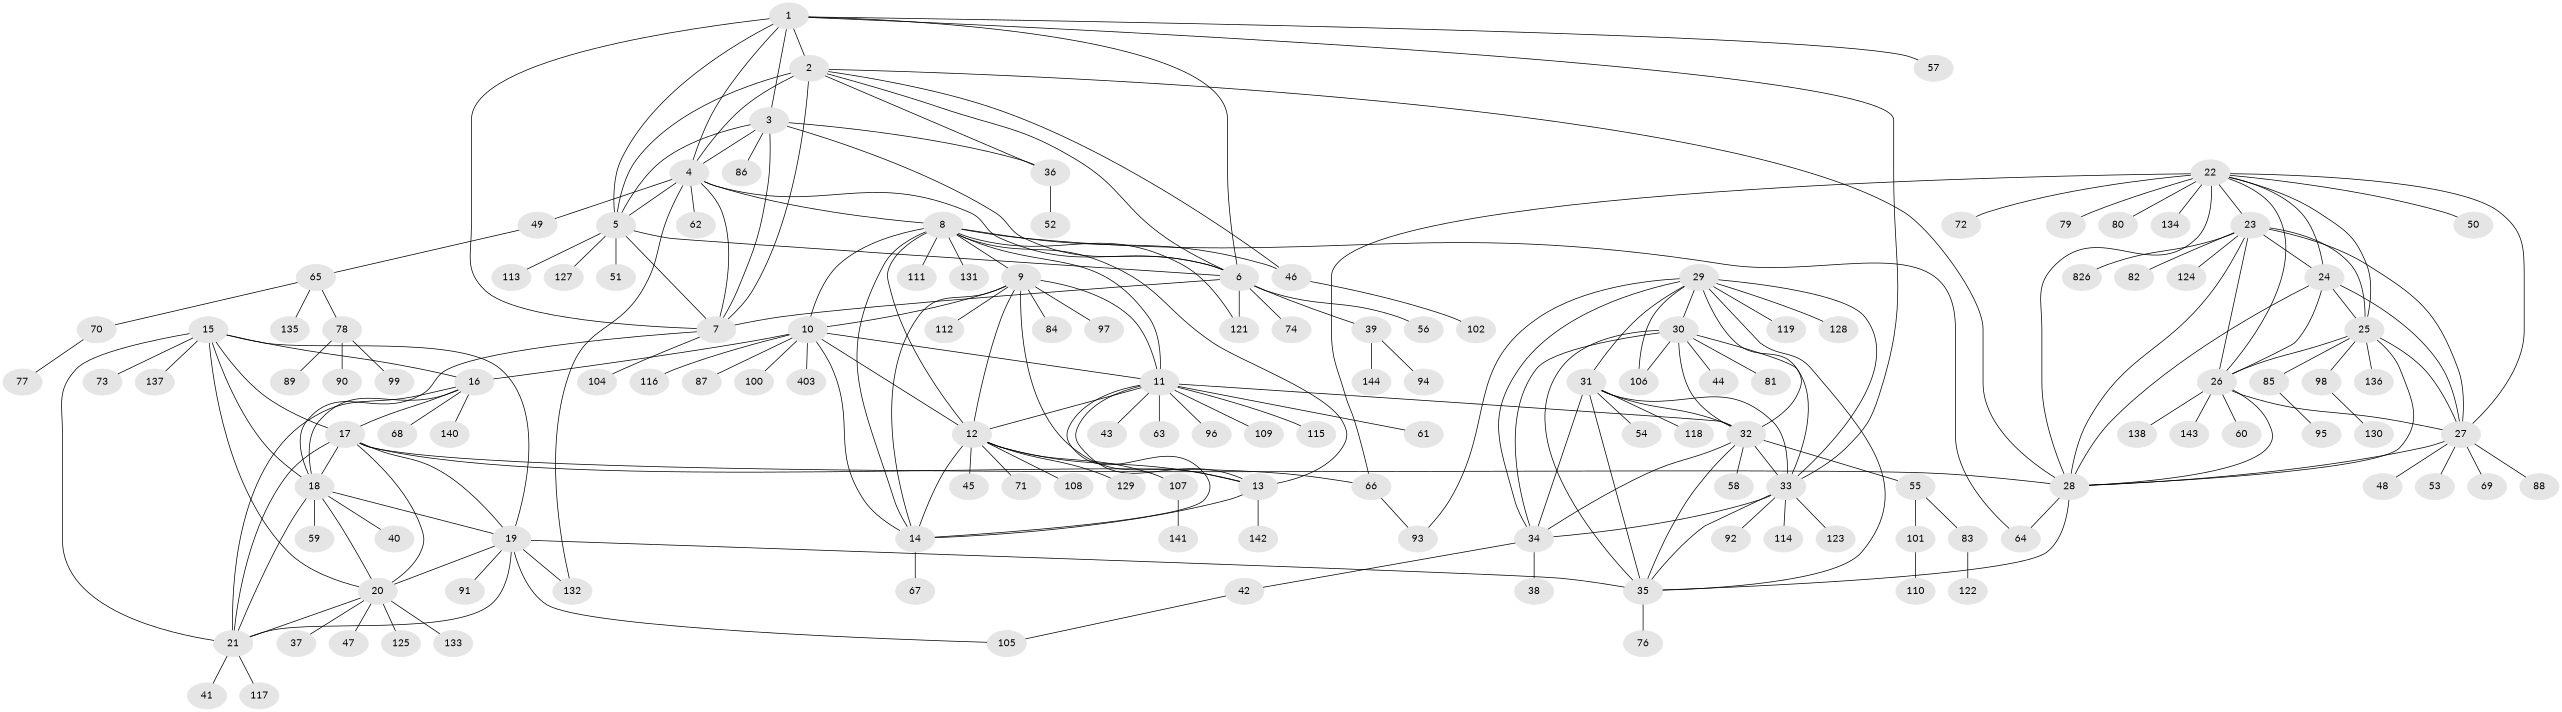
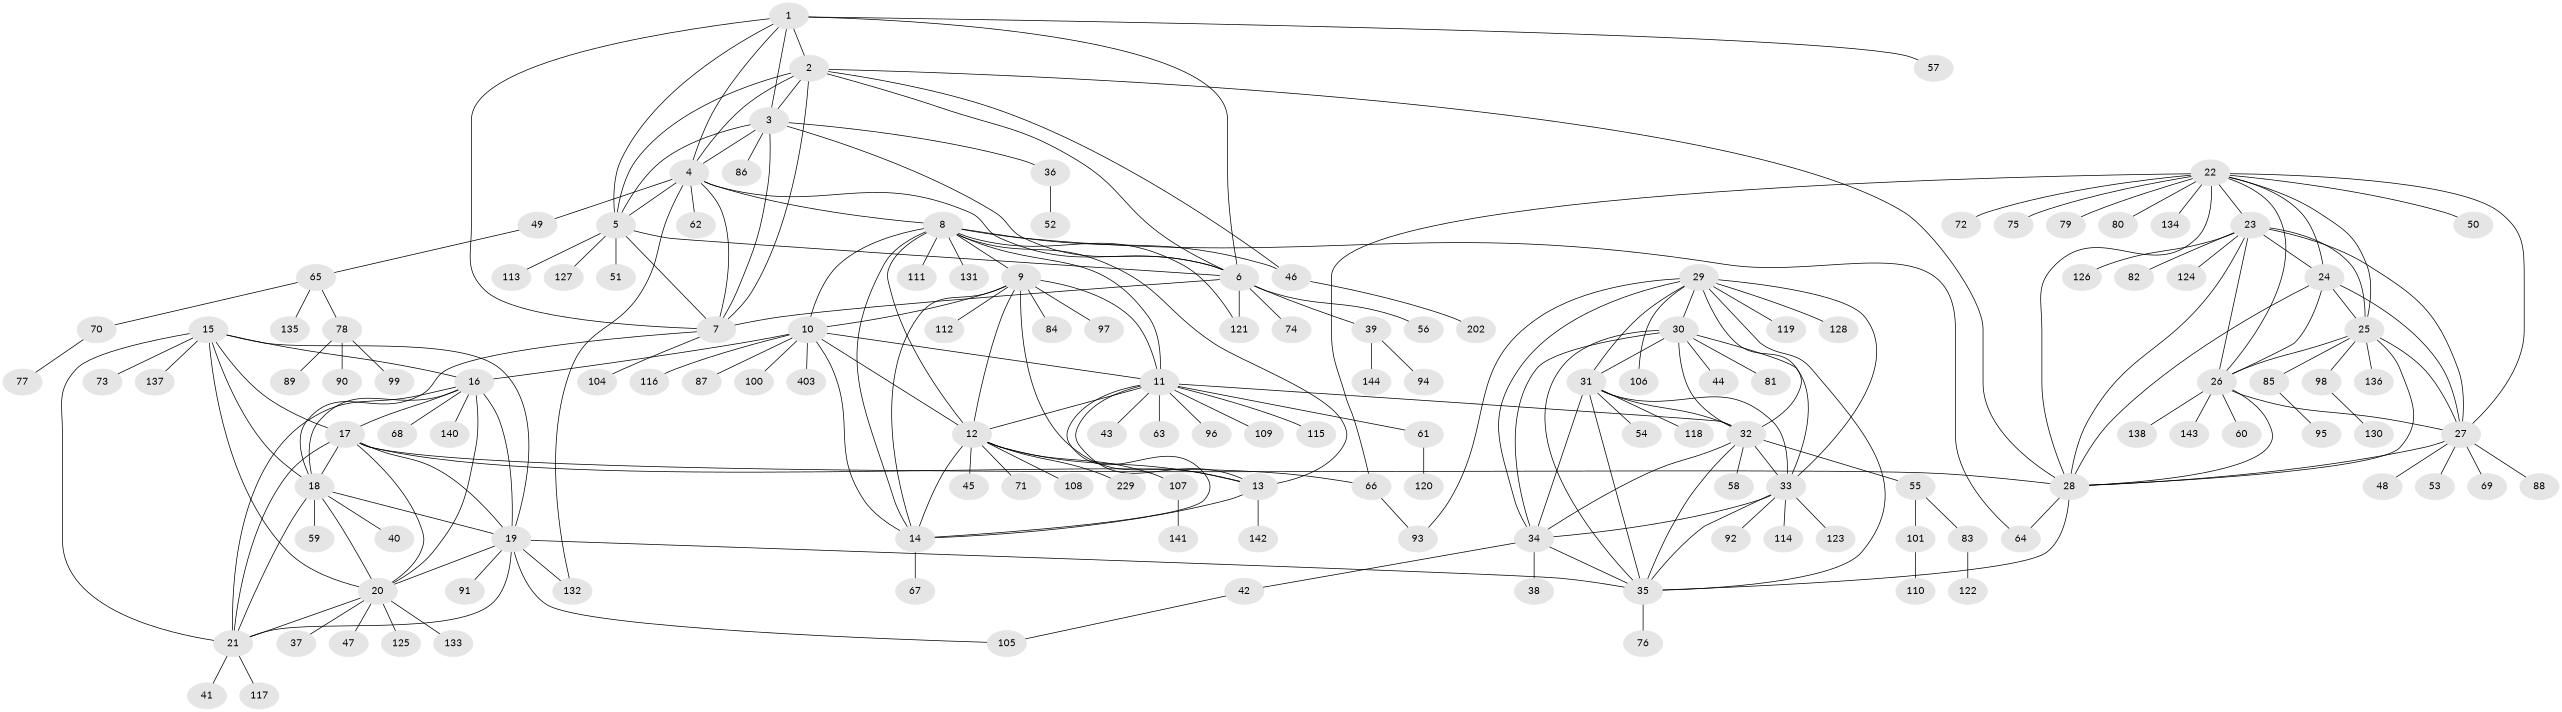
(1552, 61) -> none
(930, 121) -> (789, 94)
none -> (2014, 225)
(2082, 277) -> (2082, 277)
(1476, 330) -> (1476, 330)
(1659, 356) -> (1633, 356)
none -> (508, 454)
(1126, 487) -> (1126, 487)
none -> (1424, 487)
none -> (463, 502)
none -> (1589, 565)
